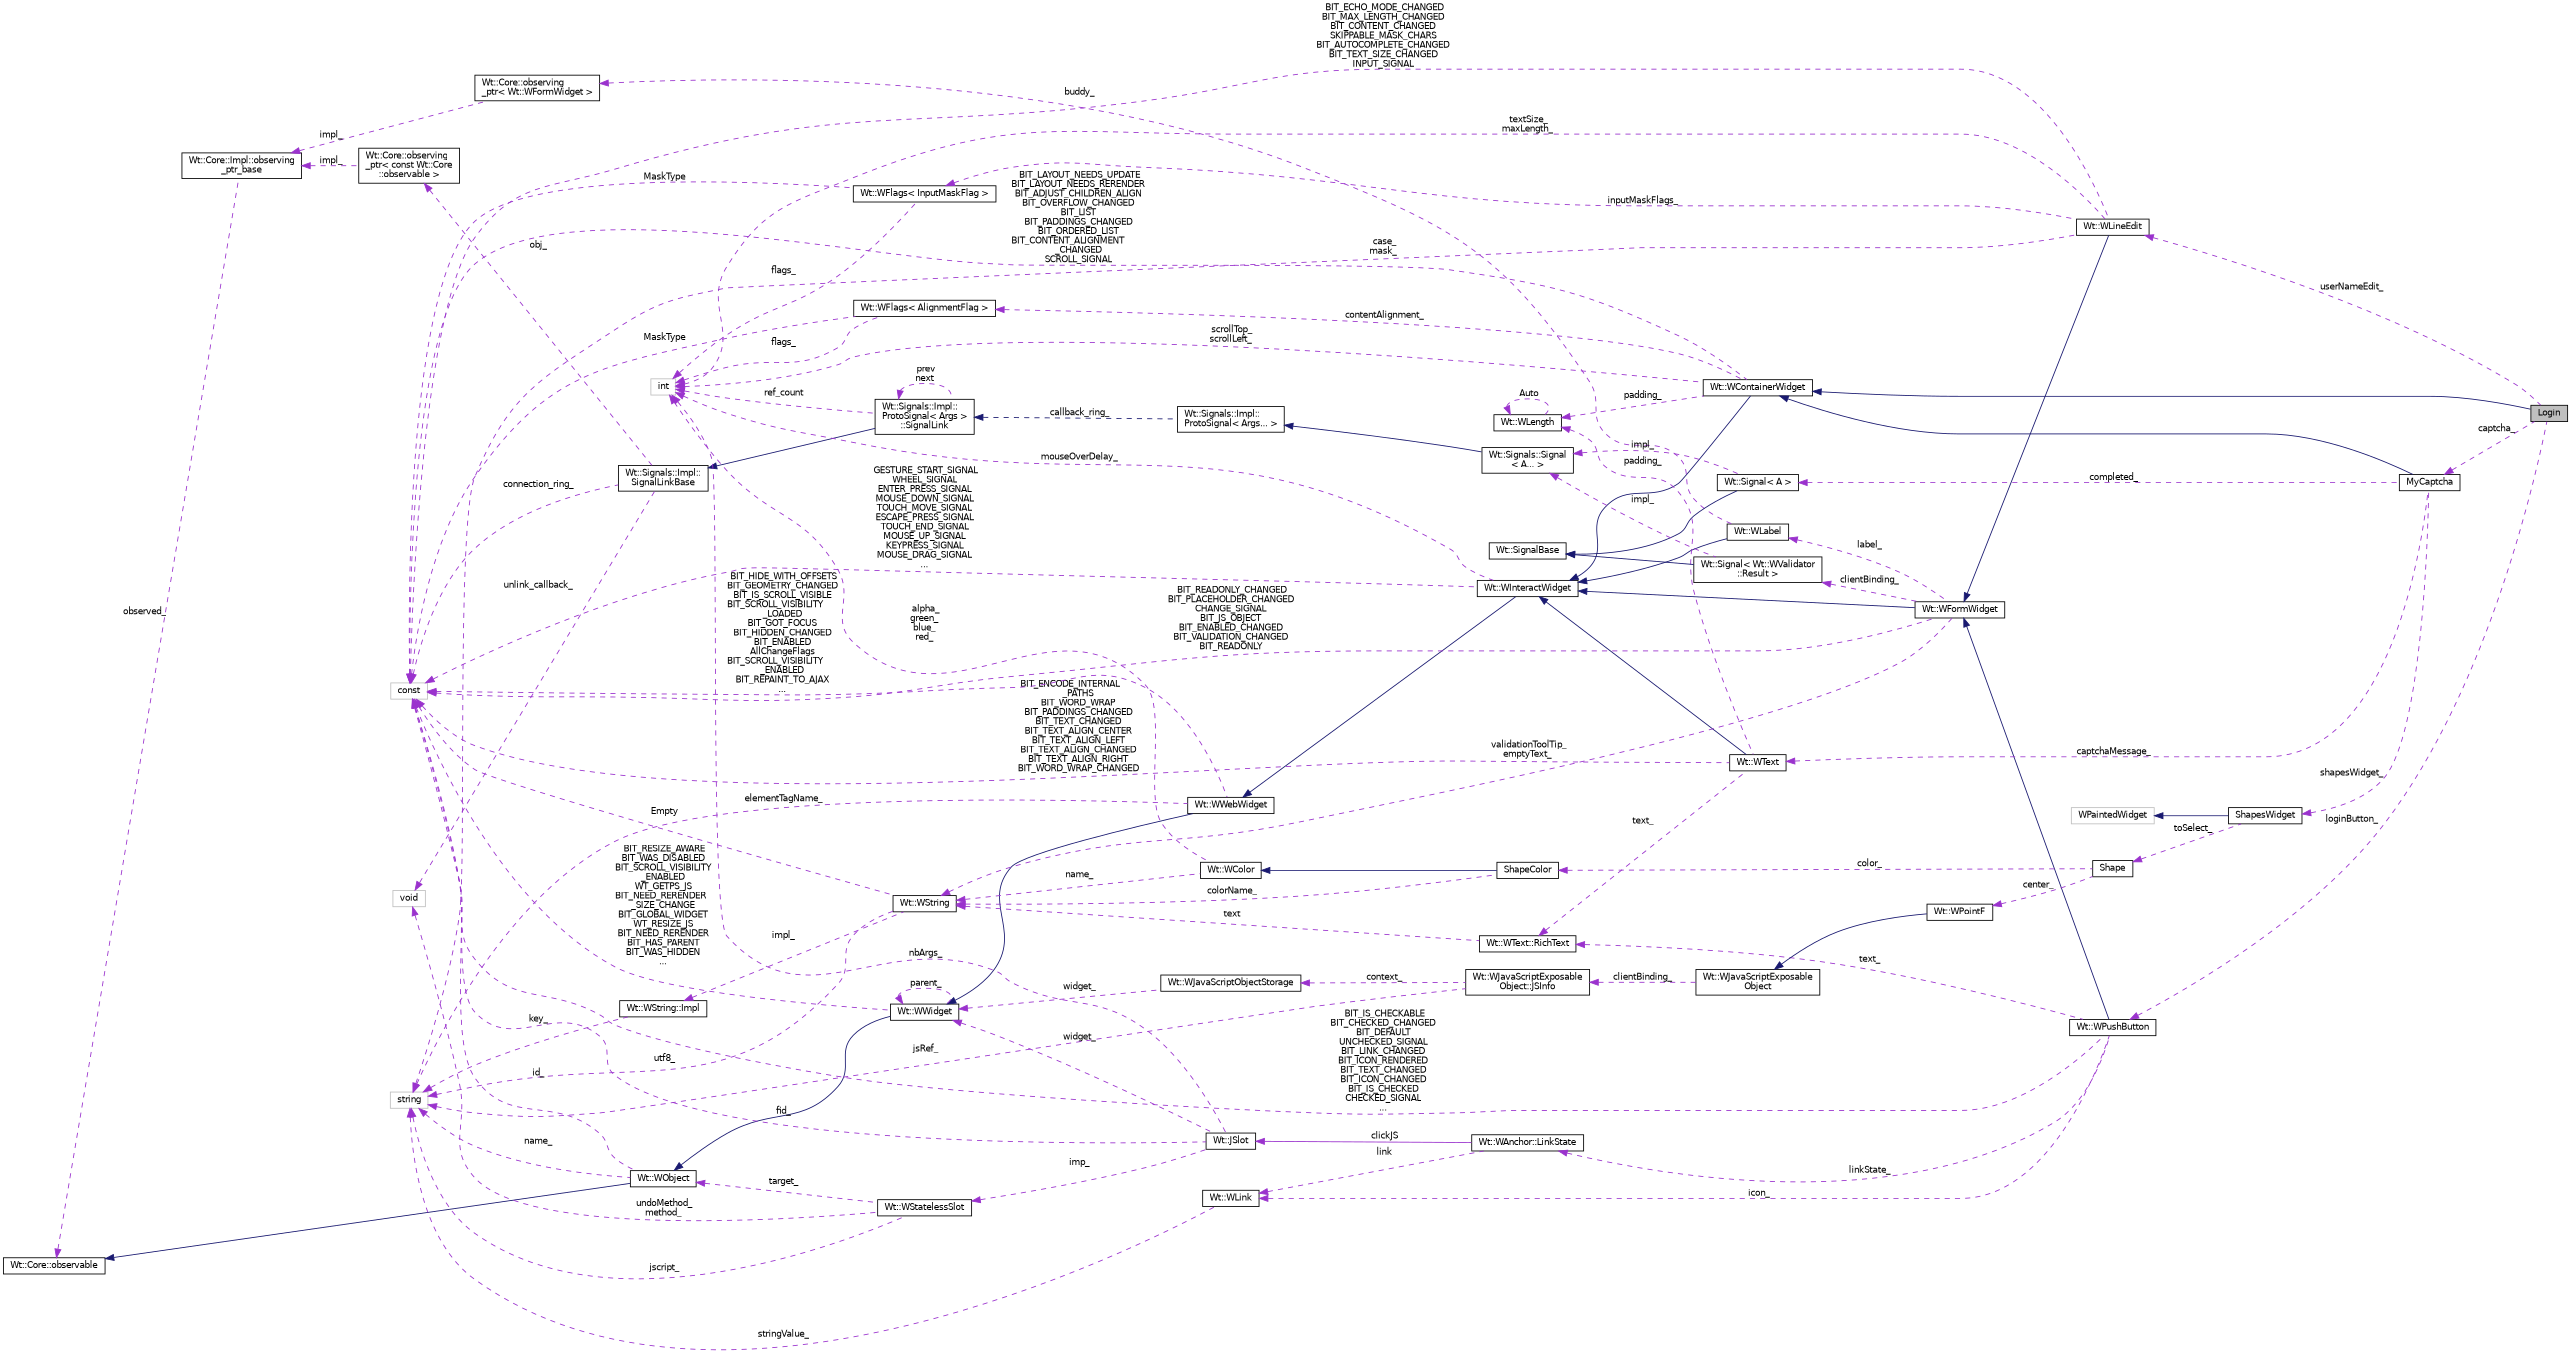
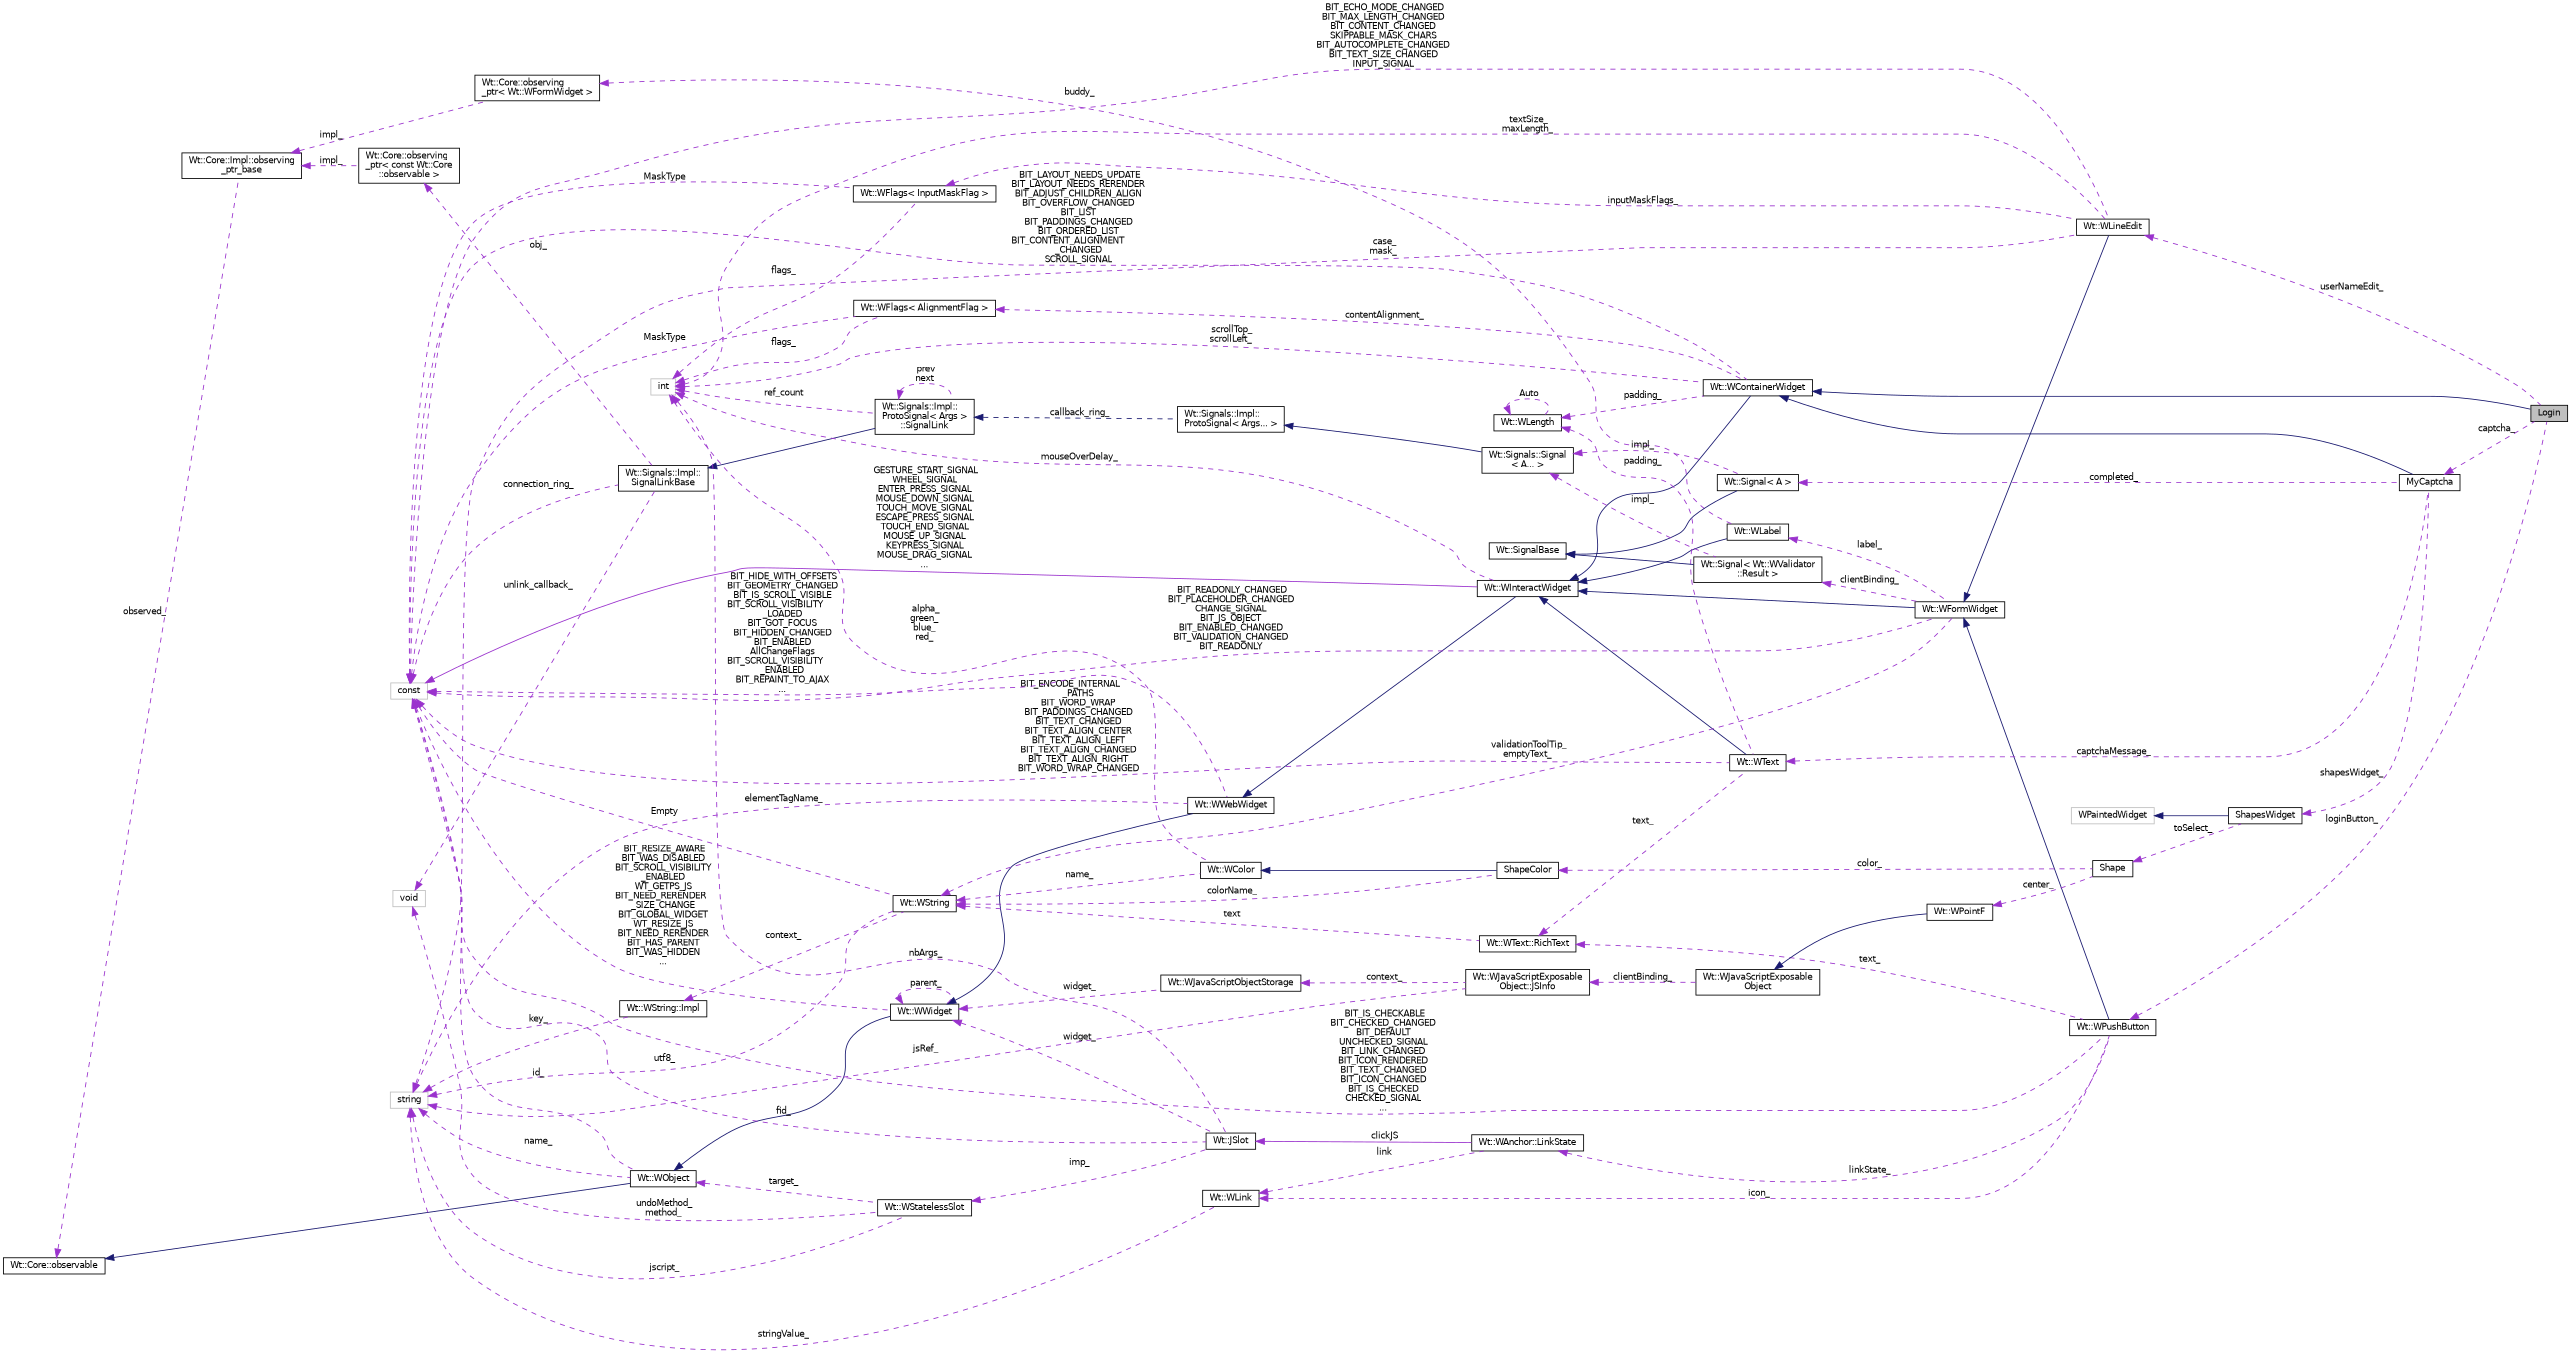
(945, 572) -> (945, 572)
(782, 936) -> (782, 936)
